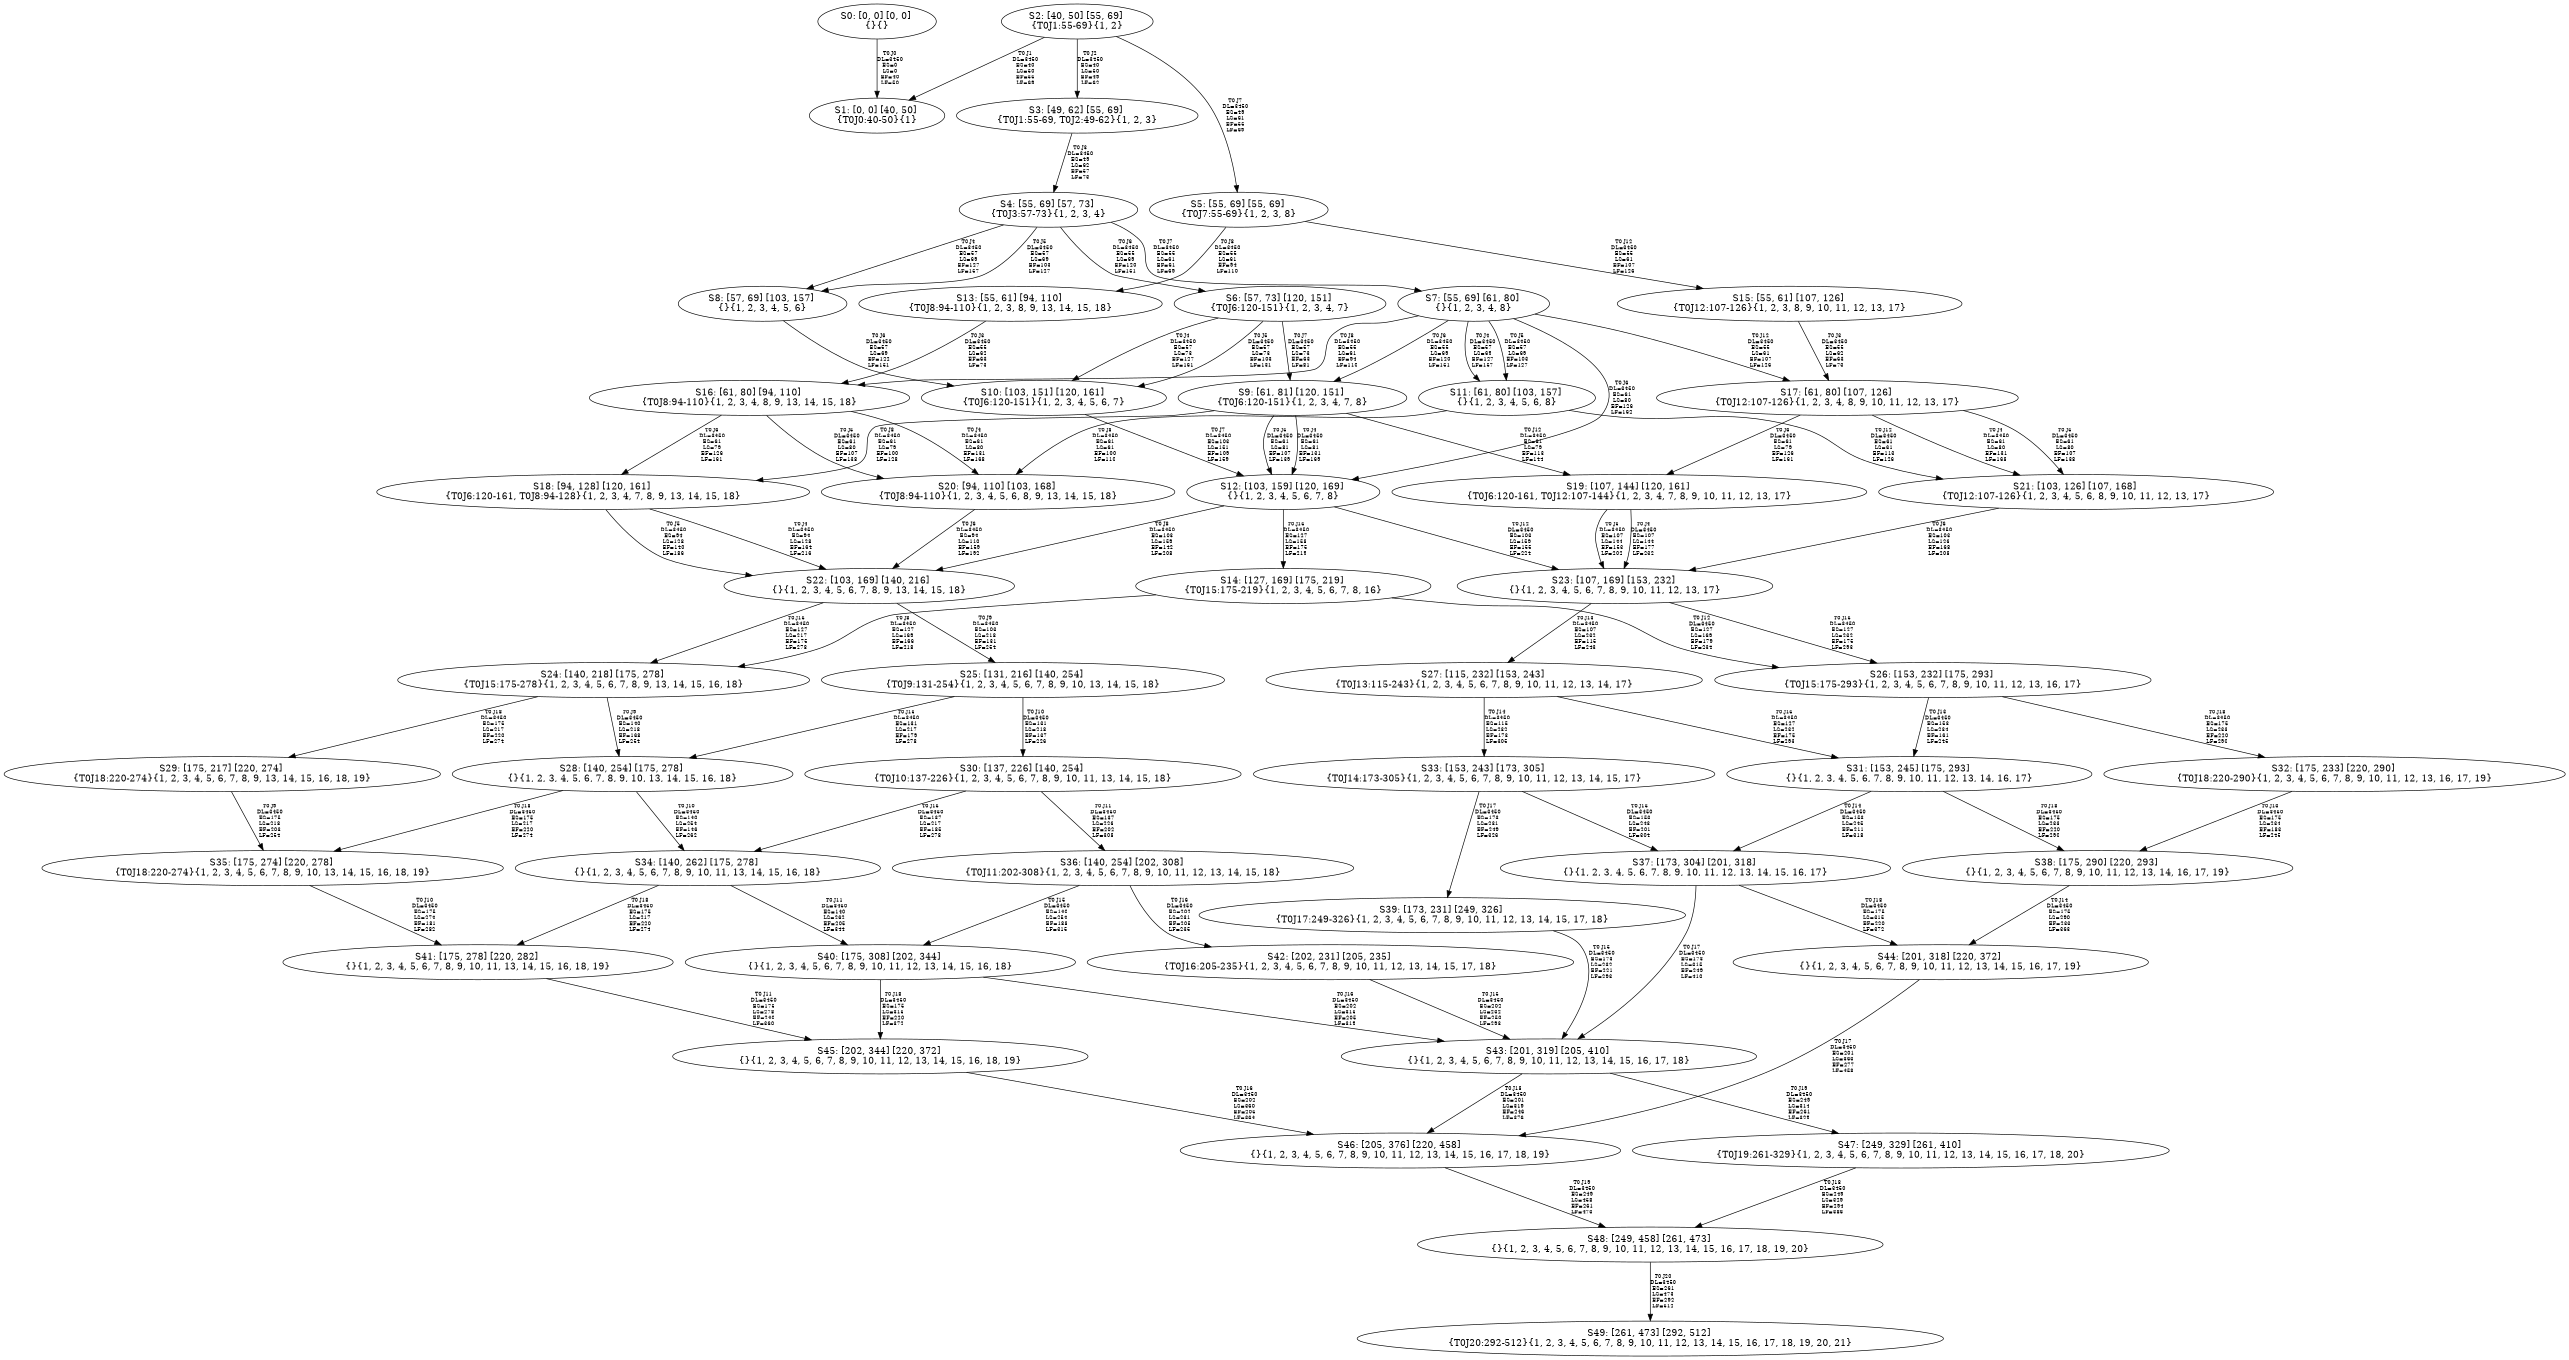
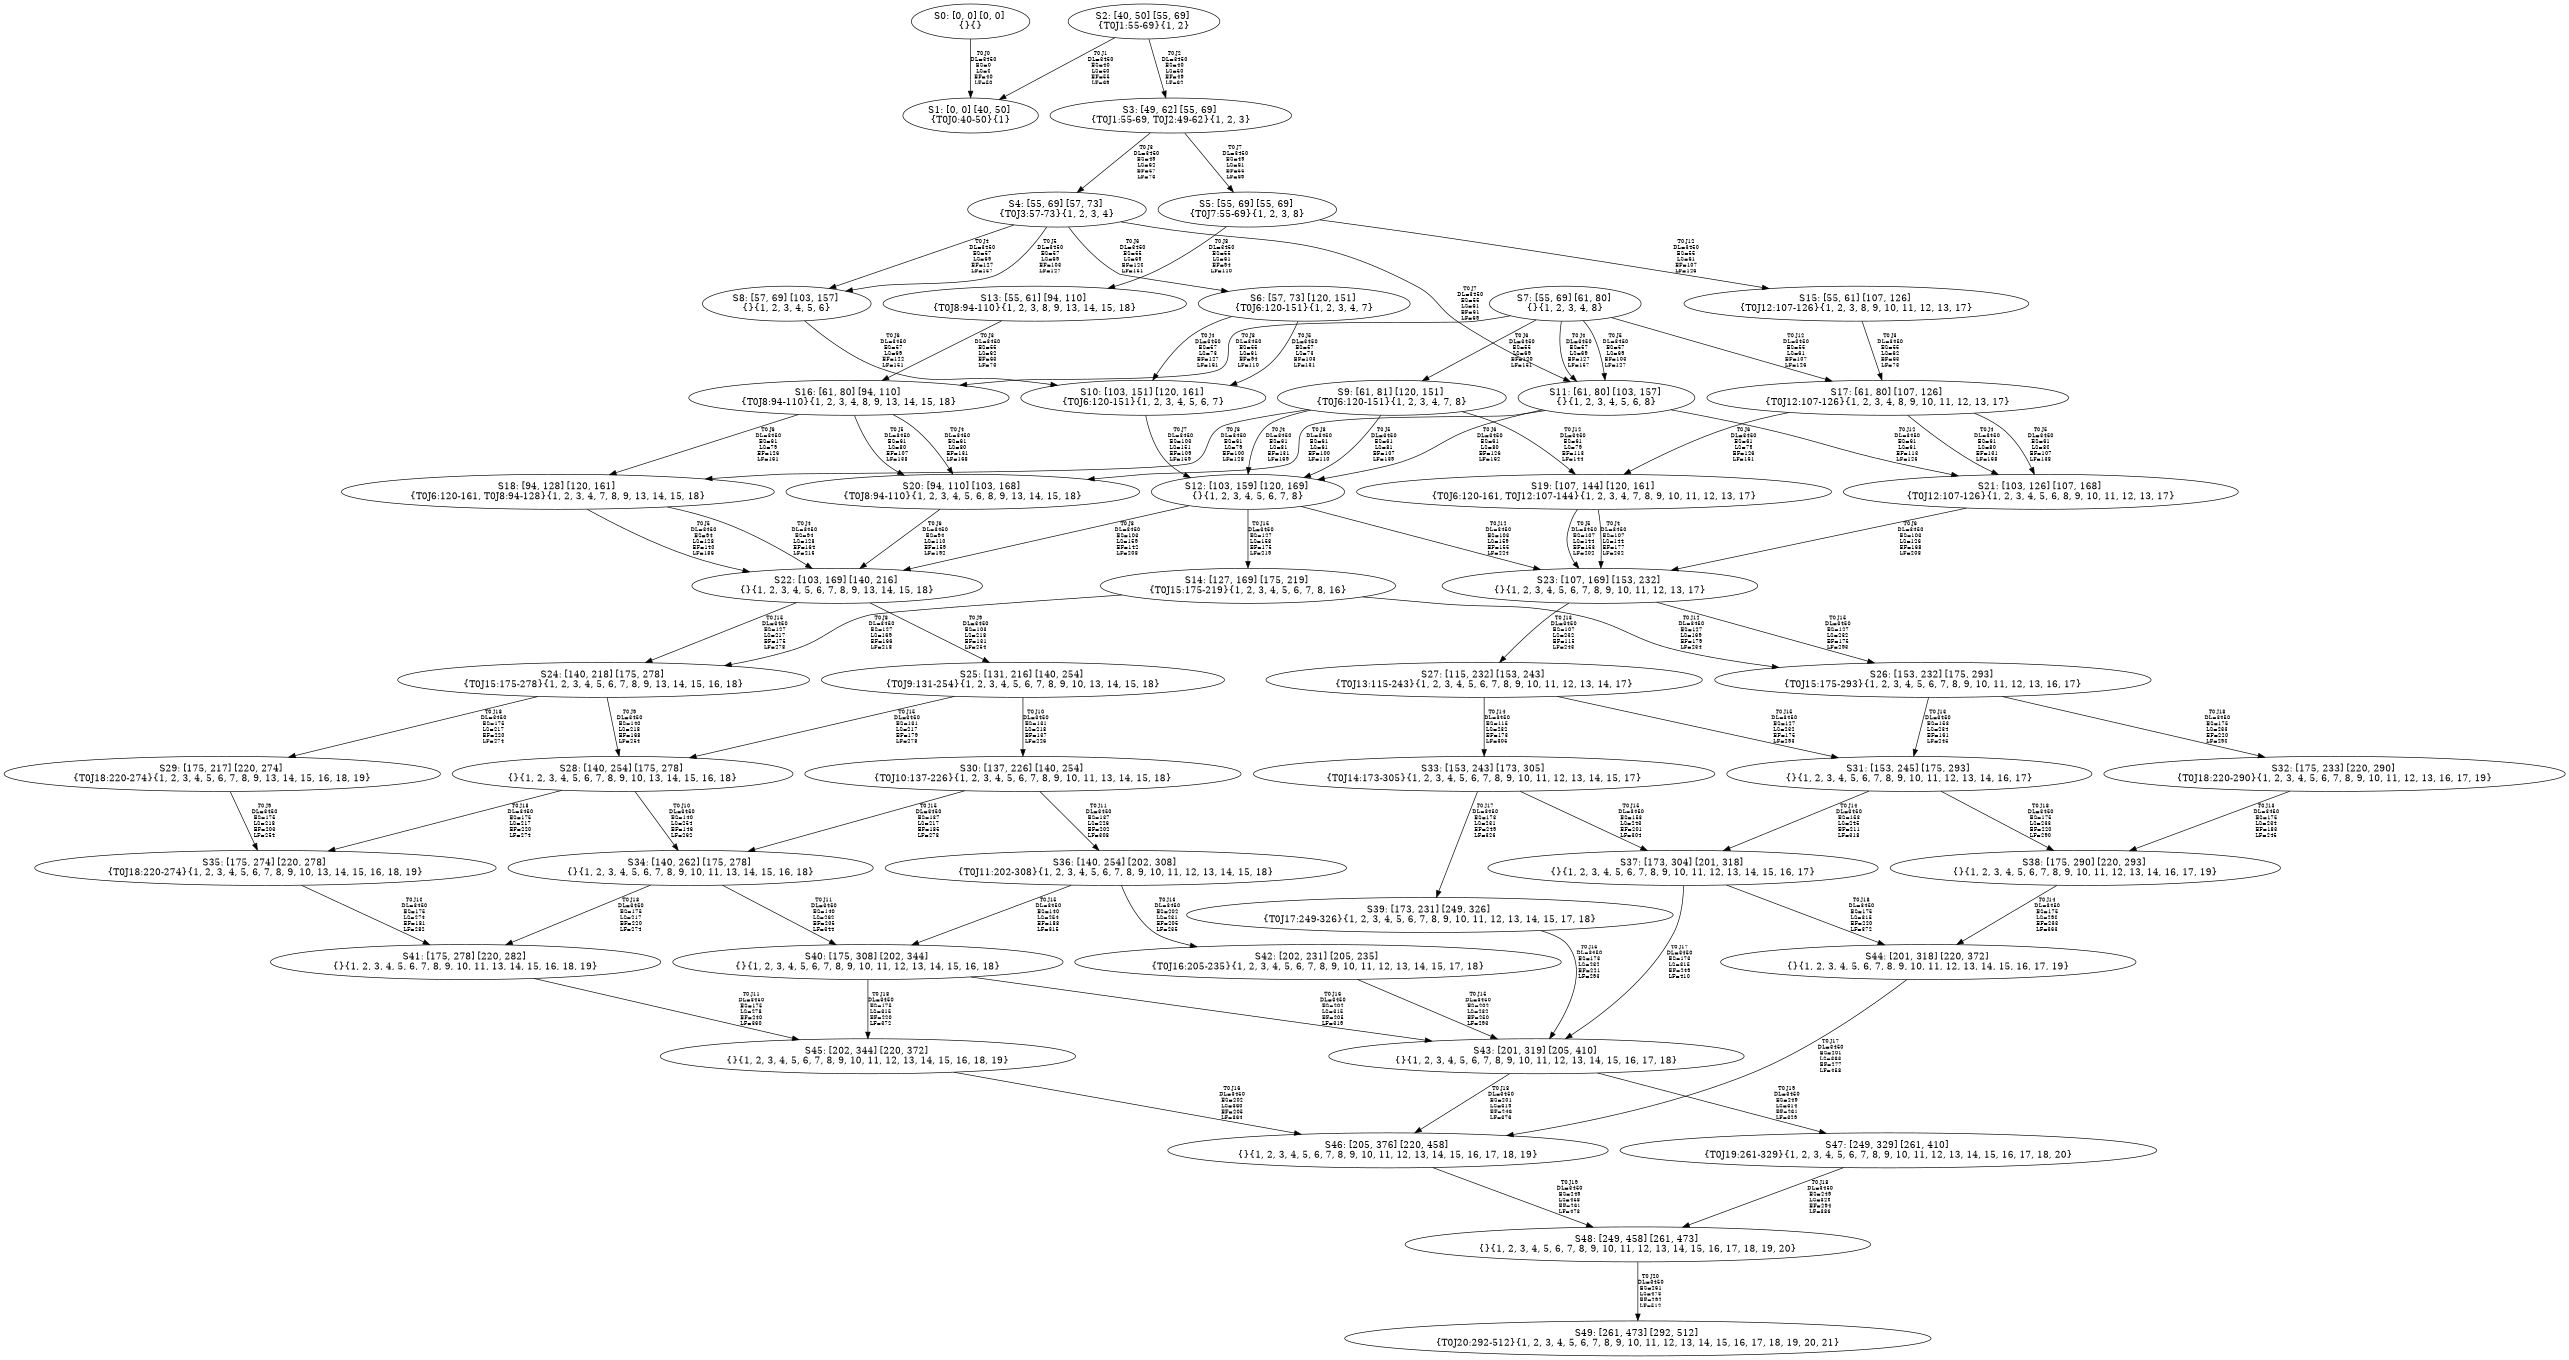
(1200, 93) -> (1207, 160)
(1248, 284) -> (1357, 260)
(1286, 347) -> none
(1555, 436) -> (1434, 447)
